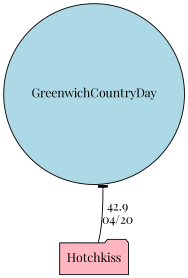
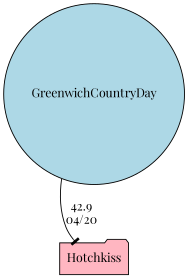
(102, 216) -> (62, 210)
